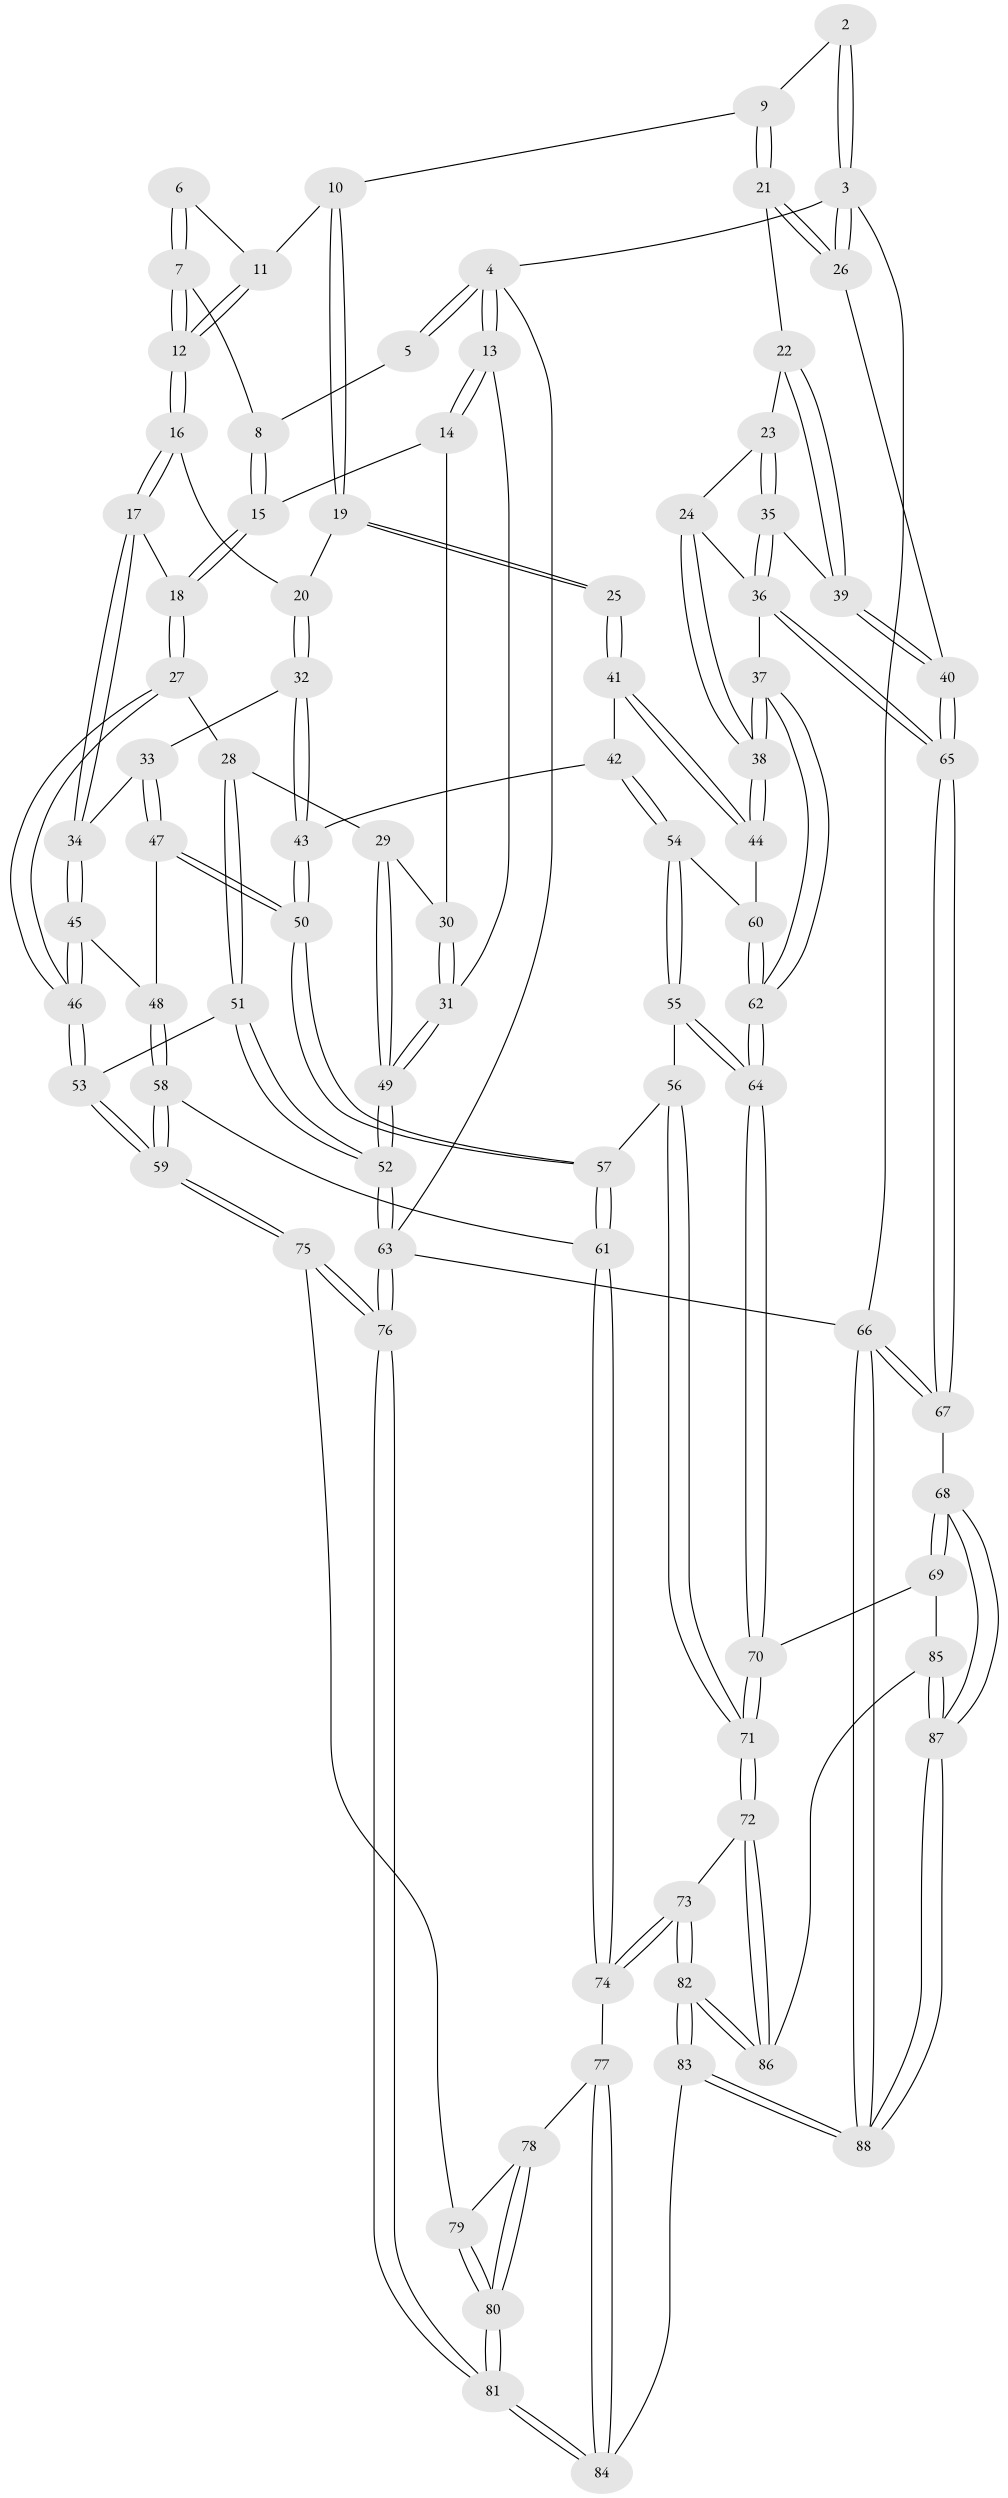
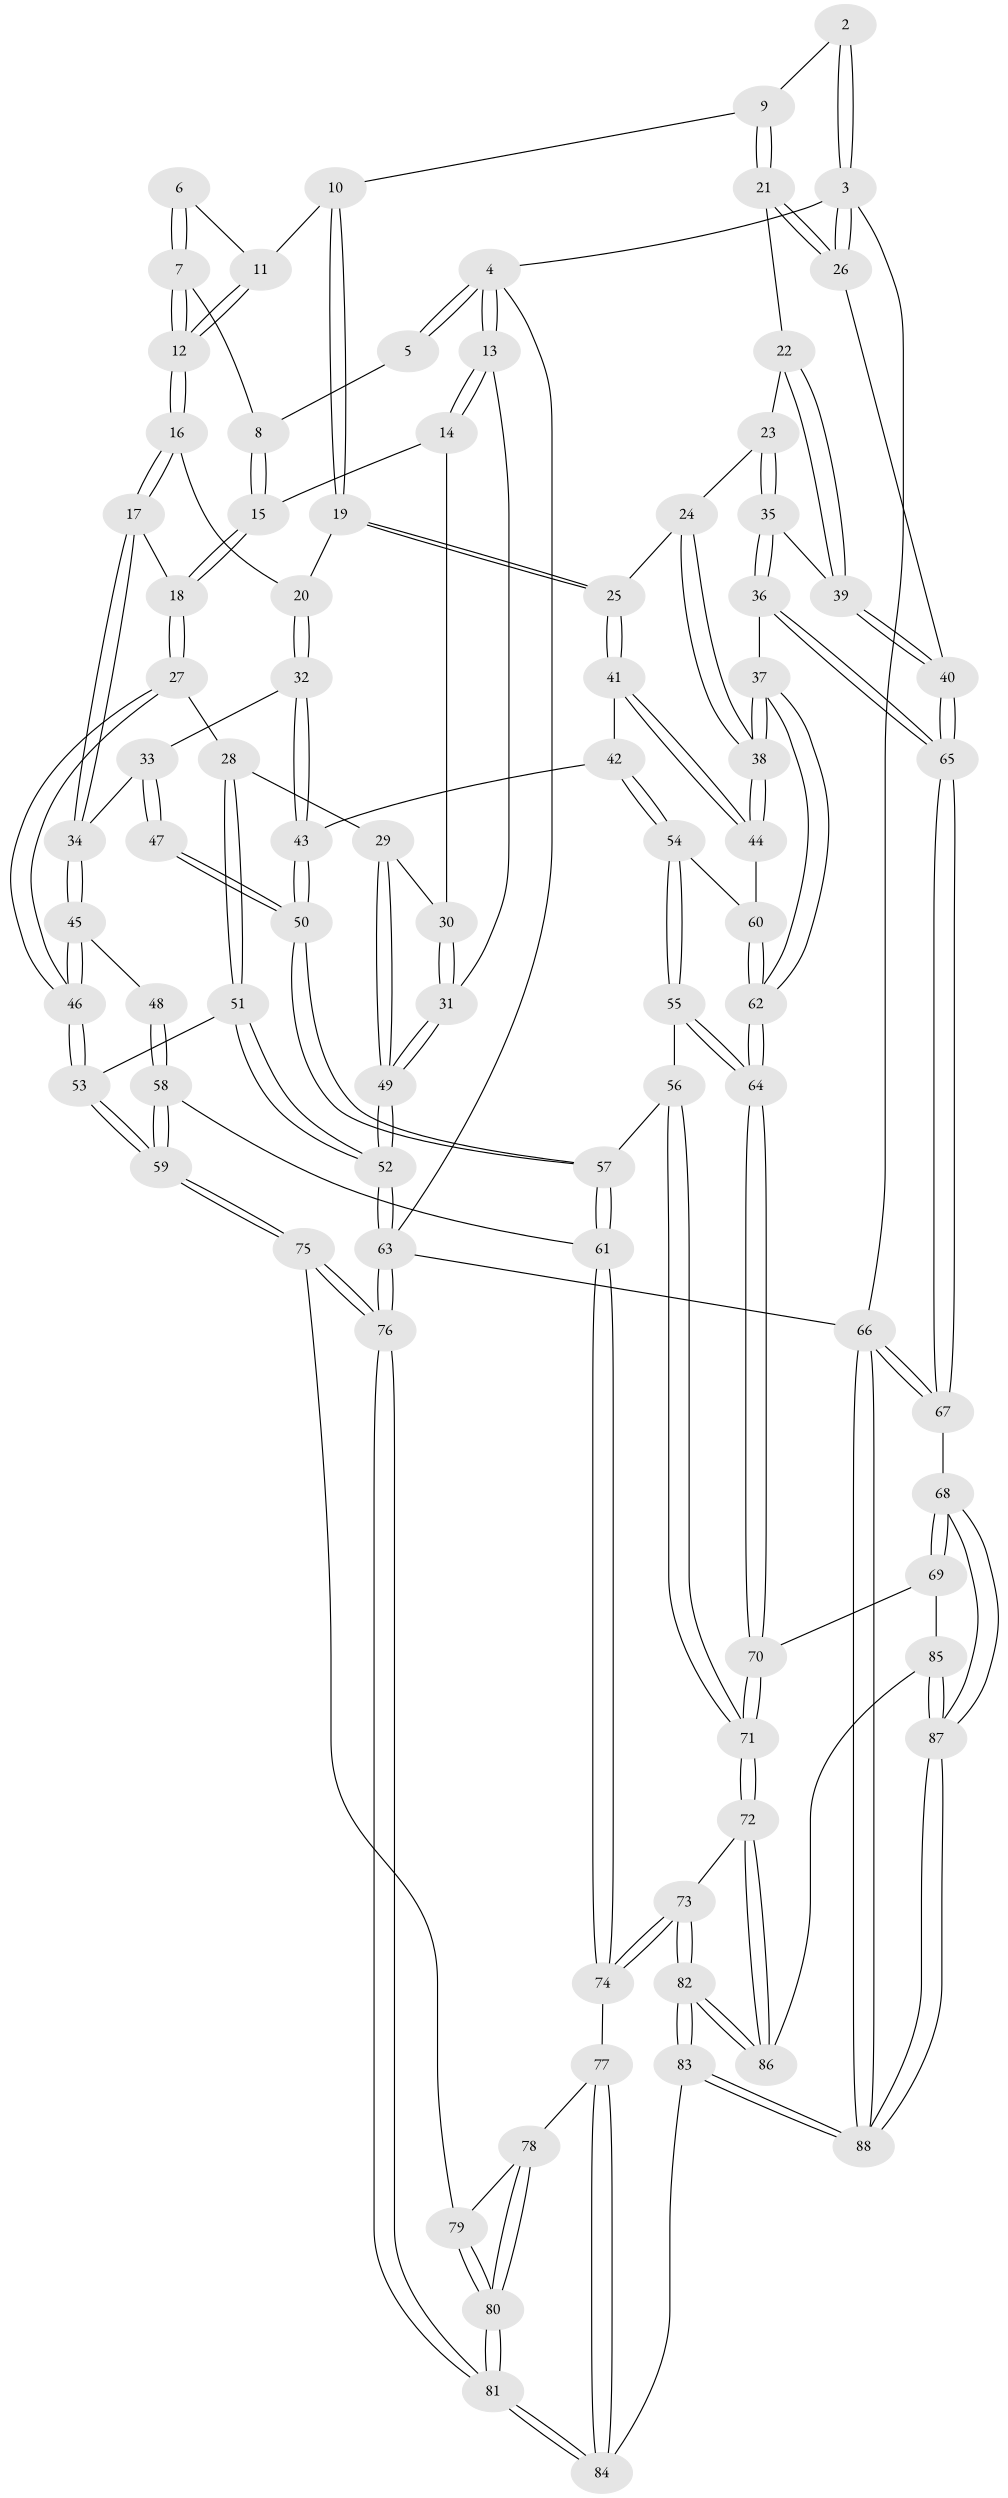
(723, 555) -> (651, 555)
(156, 922) -> none
